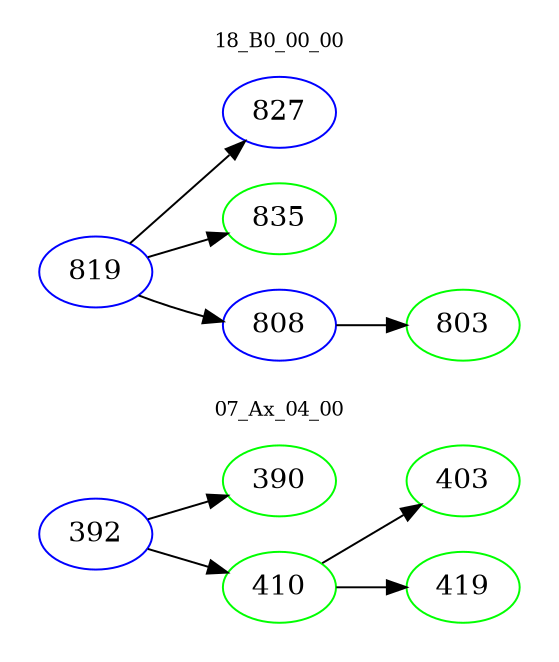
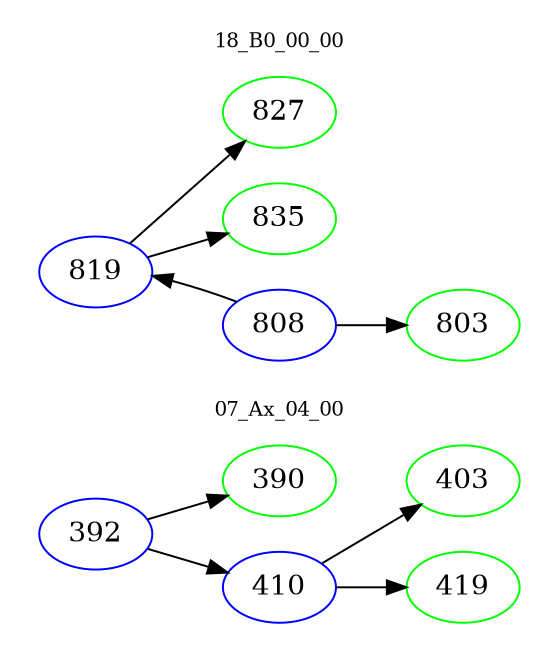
(279, 112) -> (279, 112)
(171, 307) -> (205, 291)
(279, 587) -> (279, 587)
